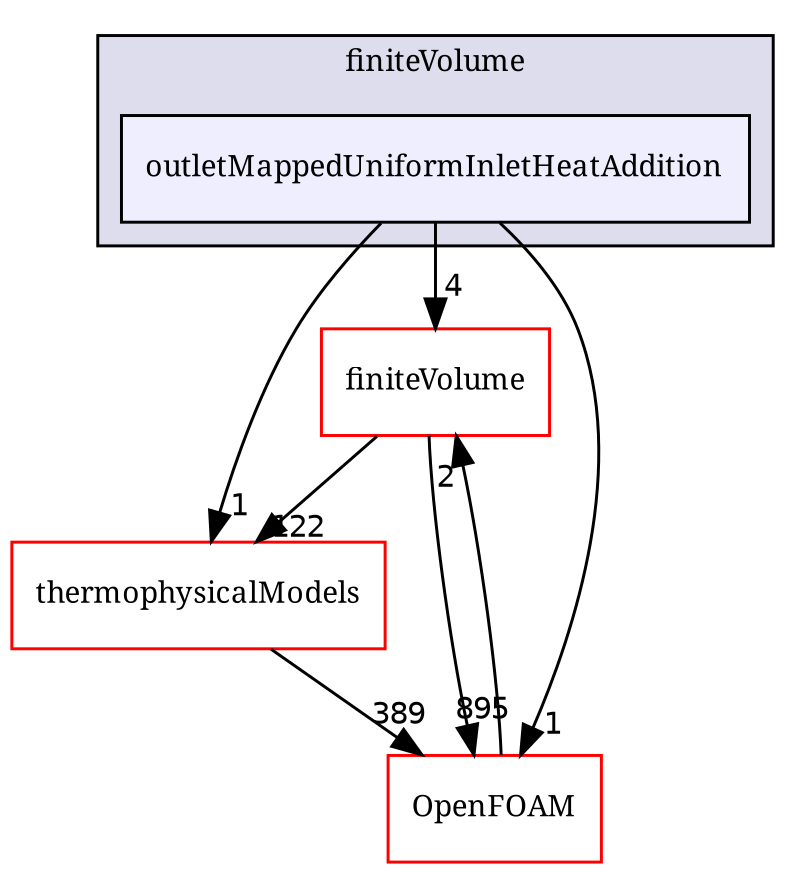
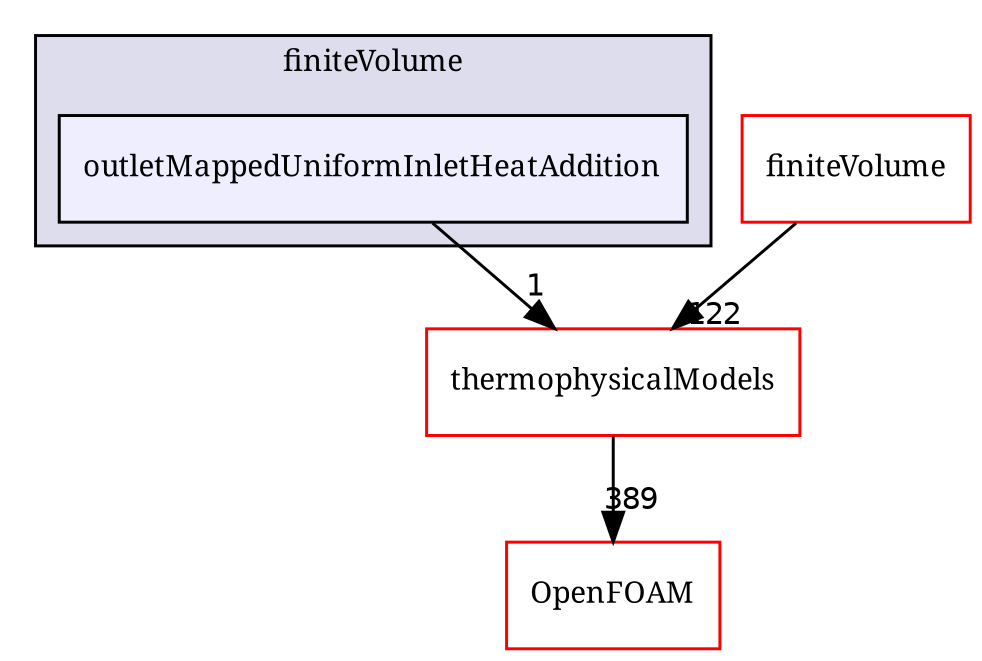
(435, 265) -> none
(598, 466) -> none
(443, 581) -> none
(487, 609) -> none
